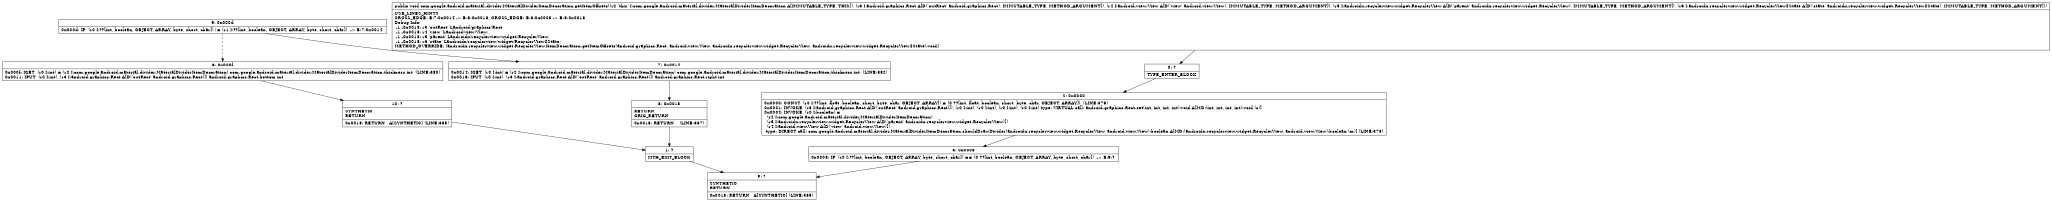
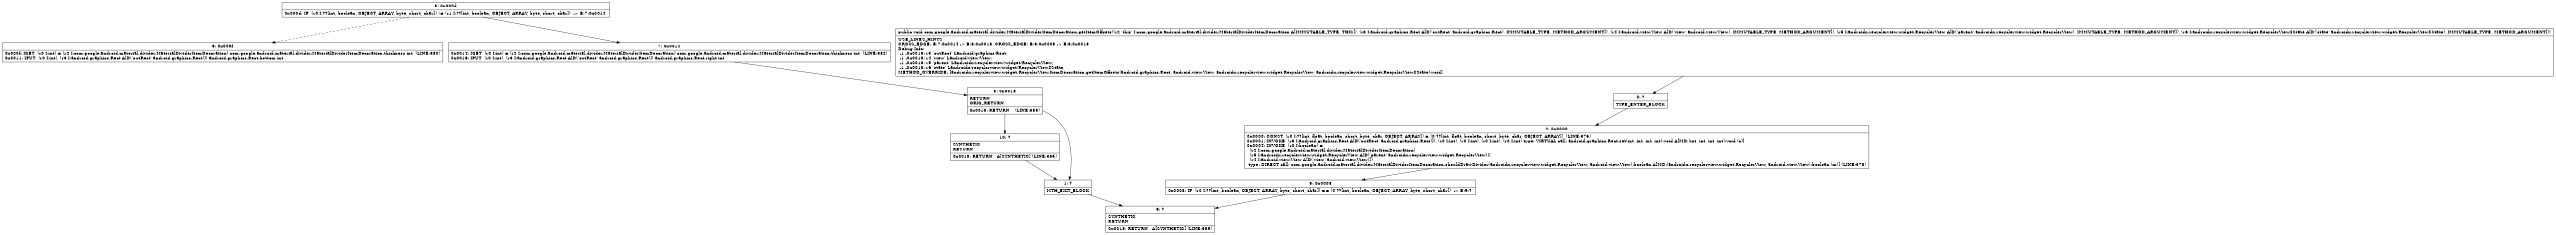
(301, 90) -> (1005, 122)
(669, 123) -> (1005, 110)
